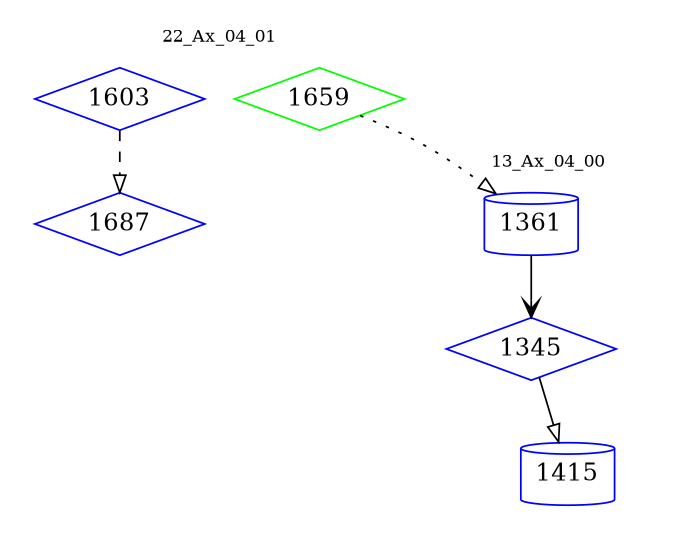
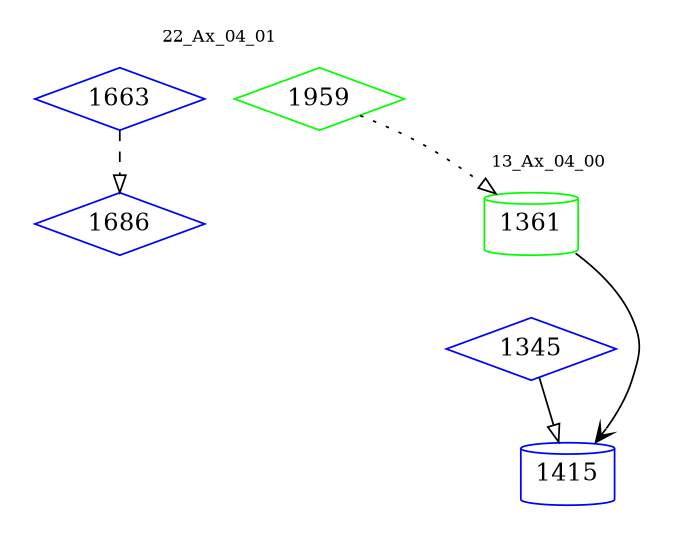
(120, 99) -> (120, 99)
(319, 99) -> (319, 99)
(120, 224) -> (120, 224)
(531, 224) -> (531, 224)
(531, 278) -> (637, 333)
